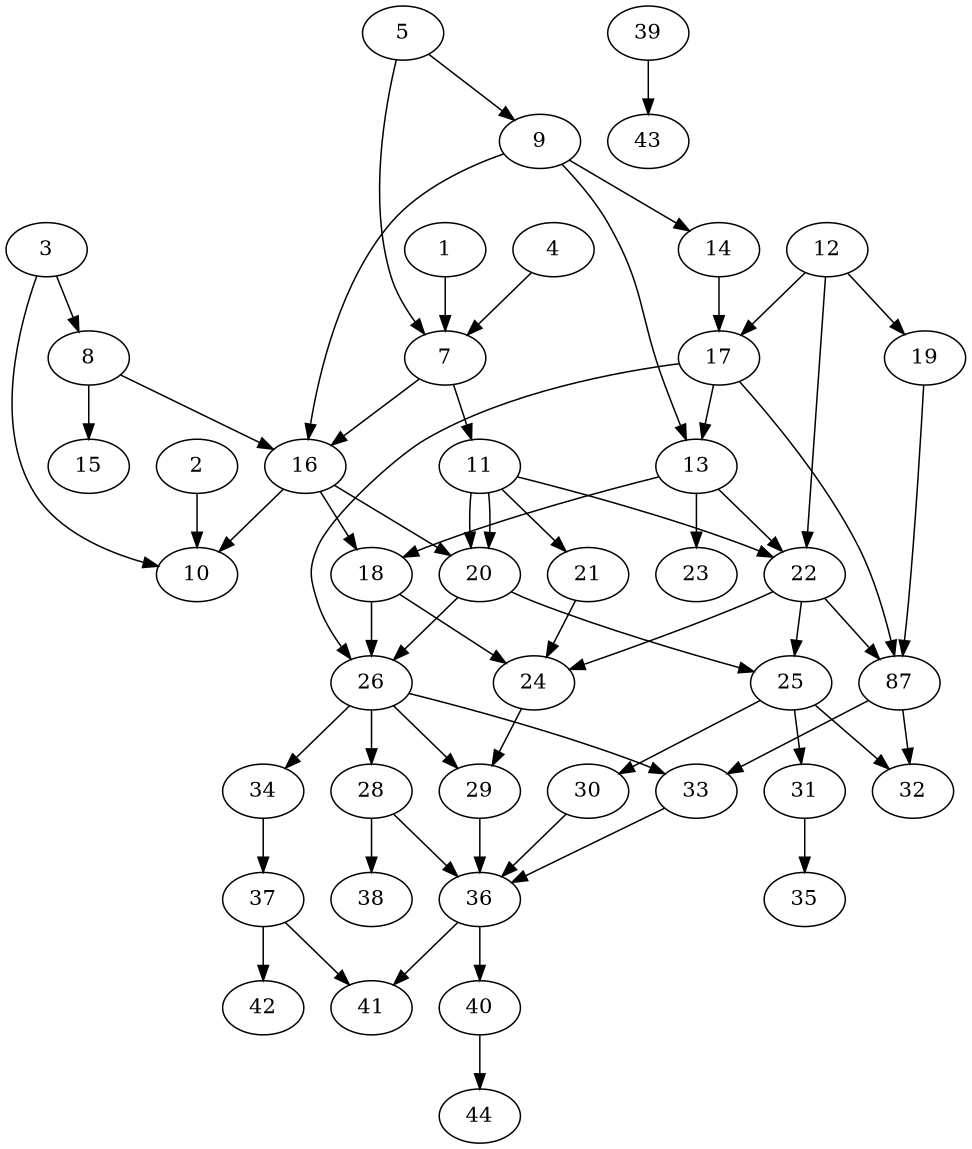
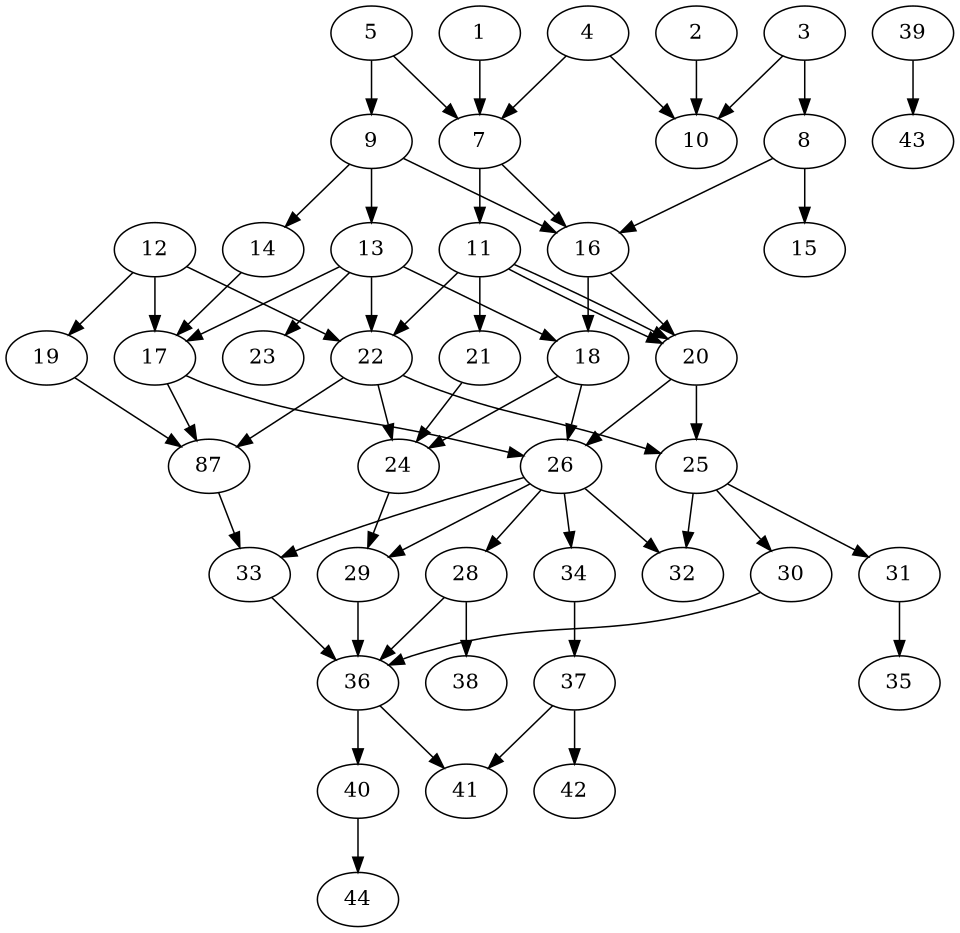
(709, 405) -> (274, 299)
(257, 515) -> (637, 82)
(905, 729) -> (616, 515)
